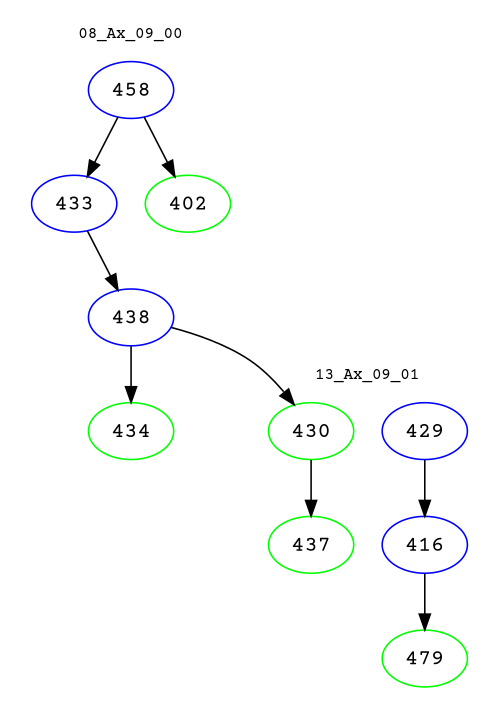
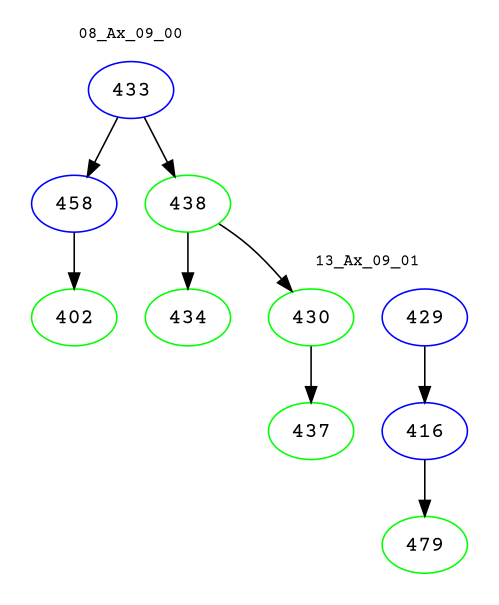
(106, 140) -> (106, 140)
(131, 317) -> (188, 204)
